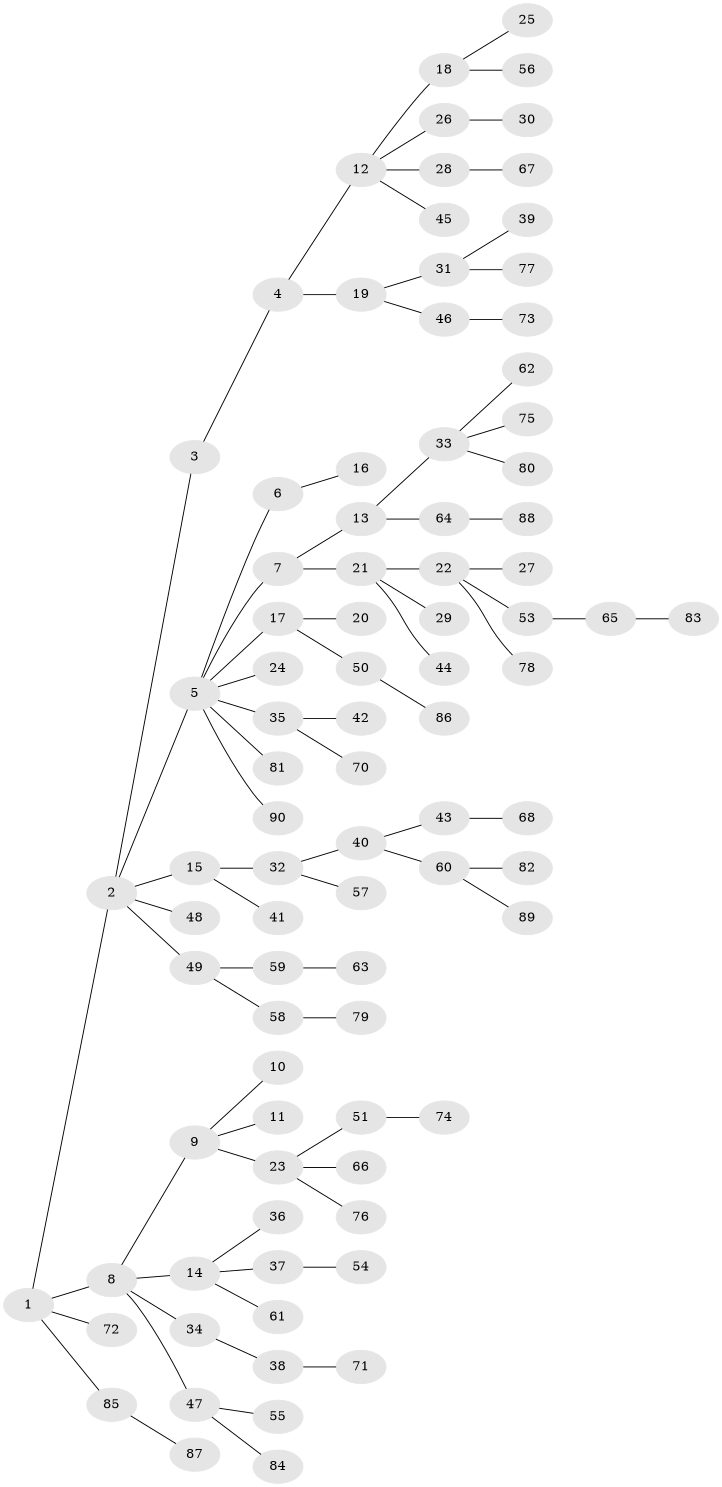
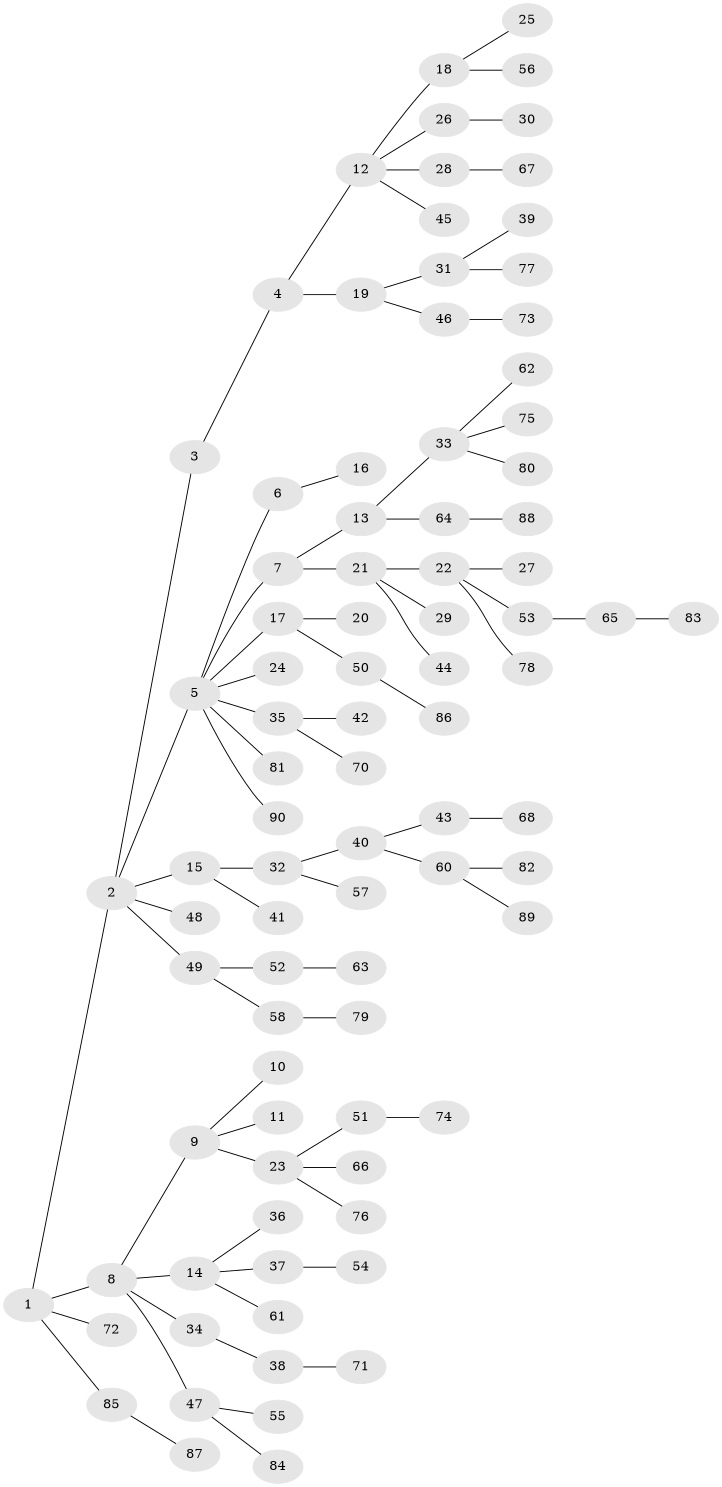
(278, 968) -> (278, 968)
